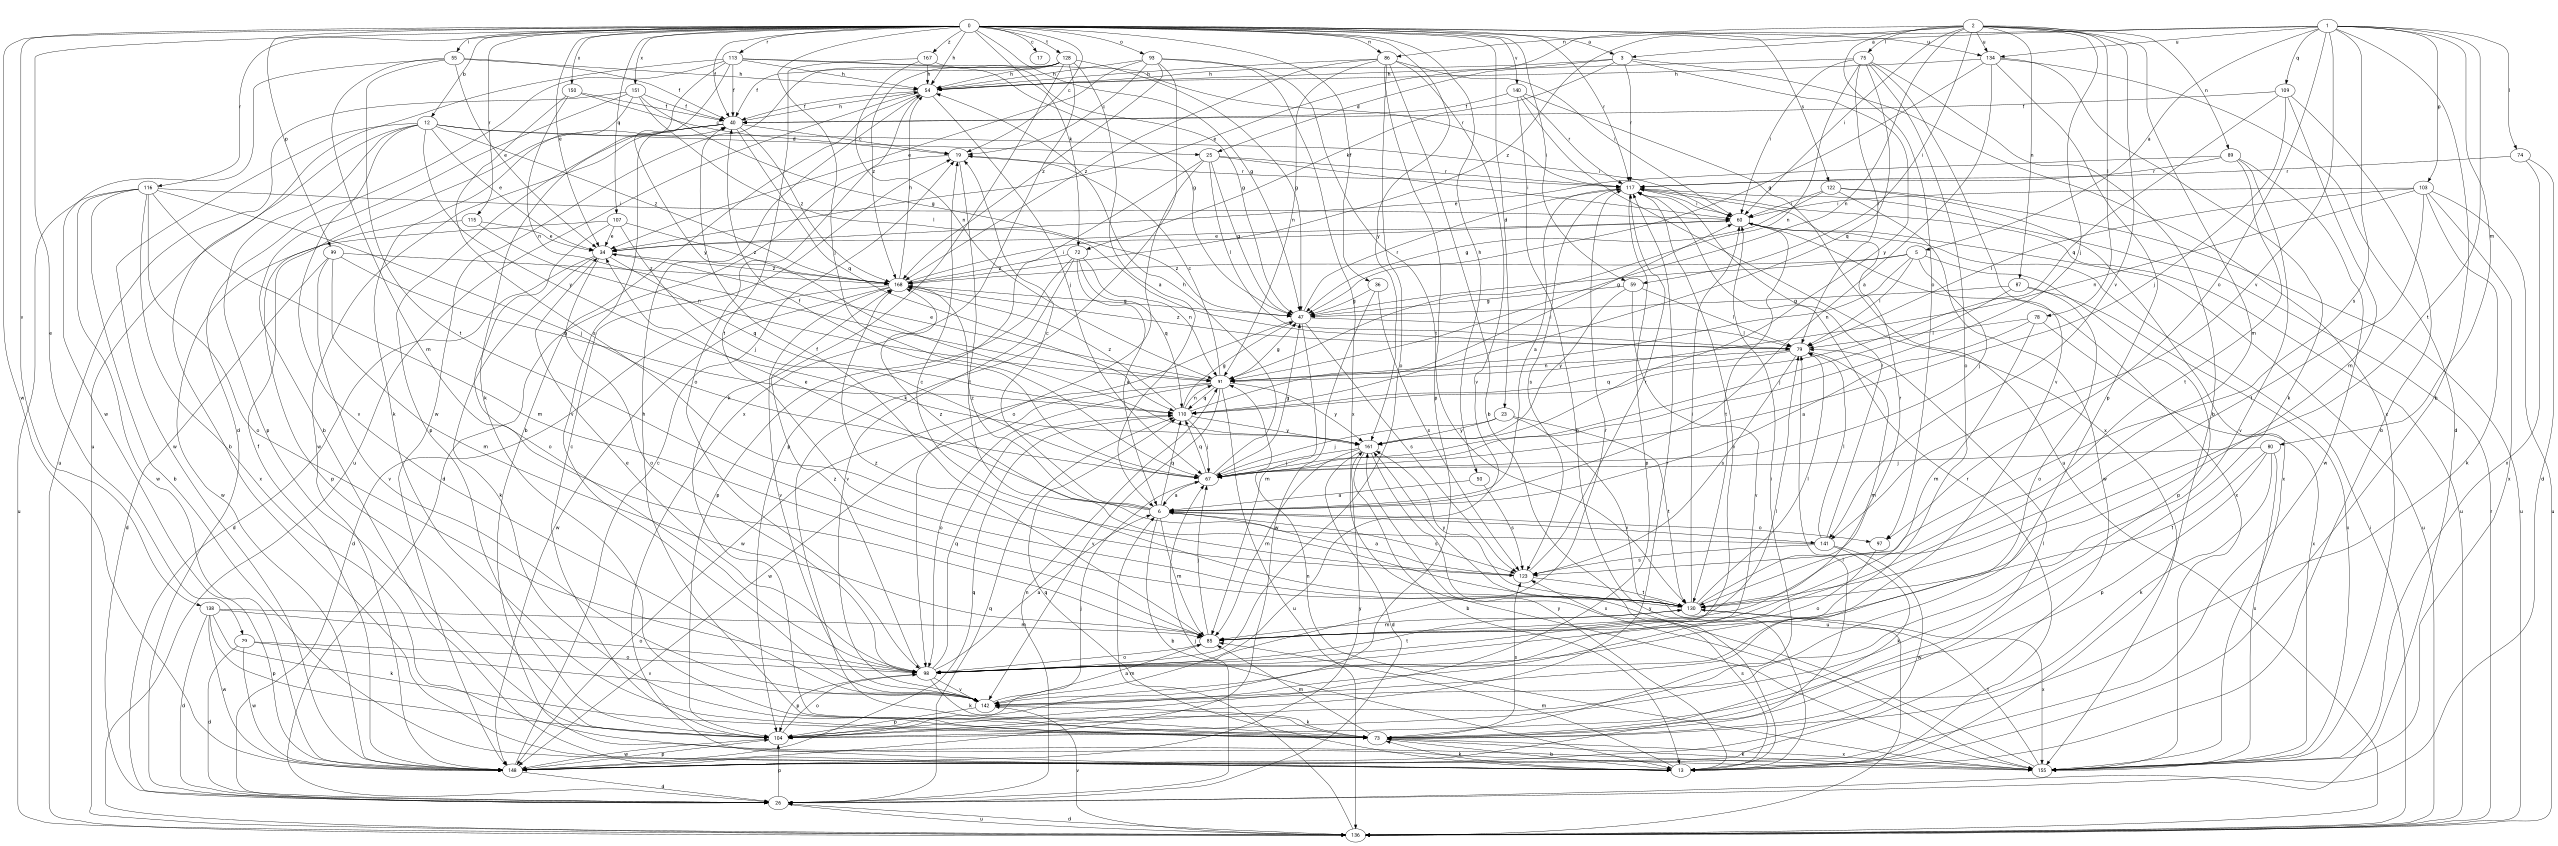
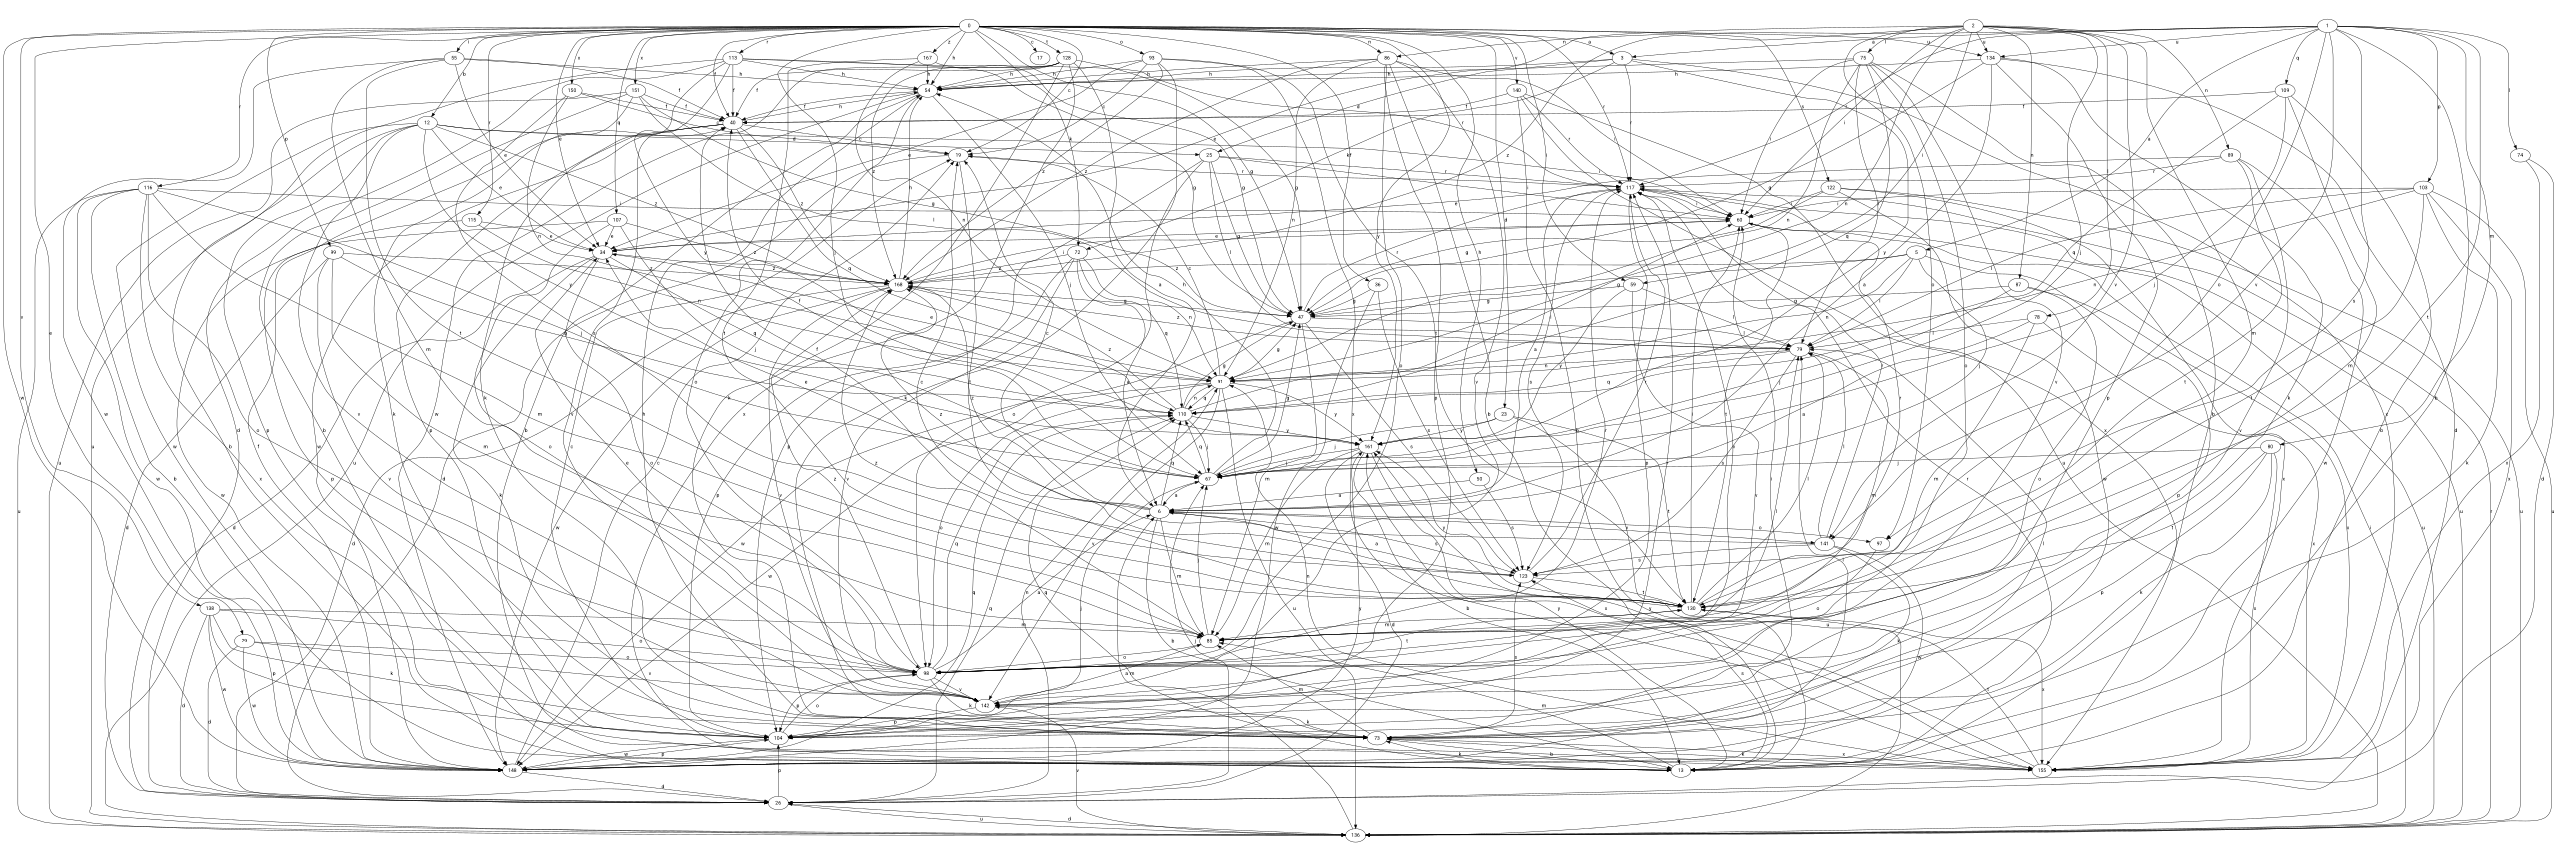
(2142, 175) -> (1965, 43)
(2183, 426) -> none
